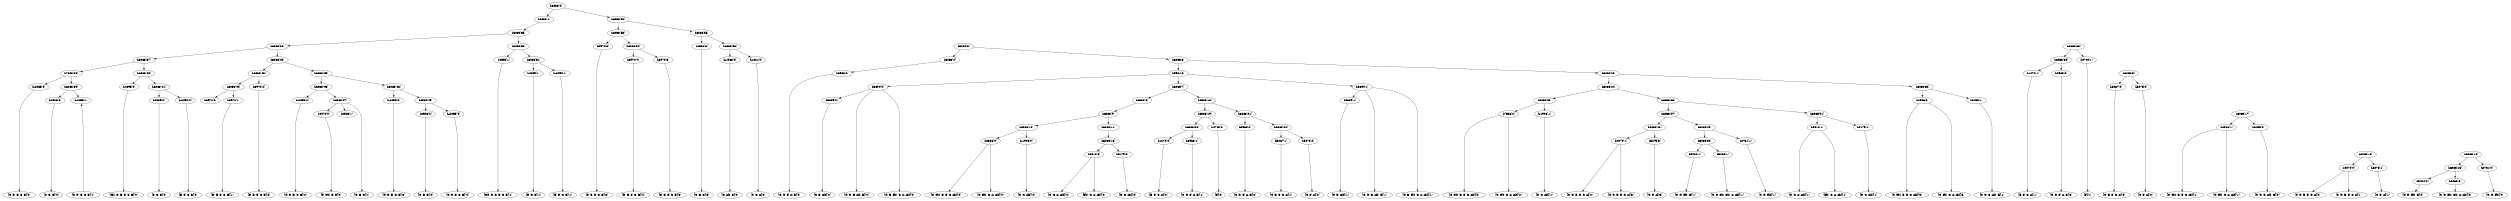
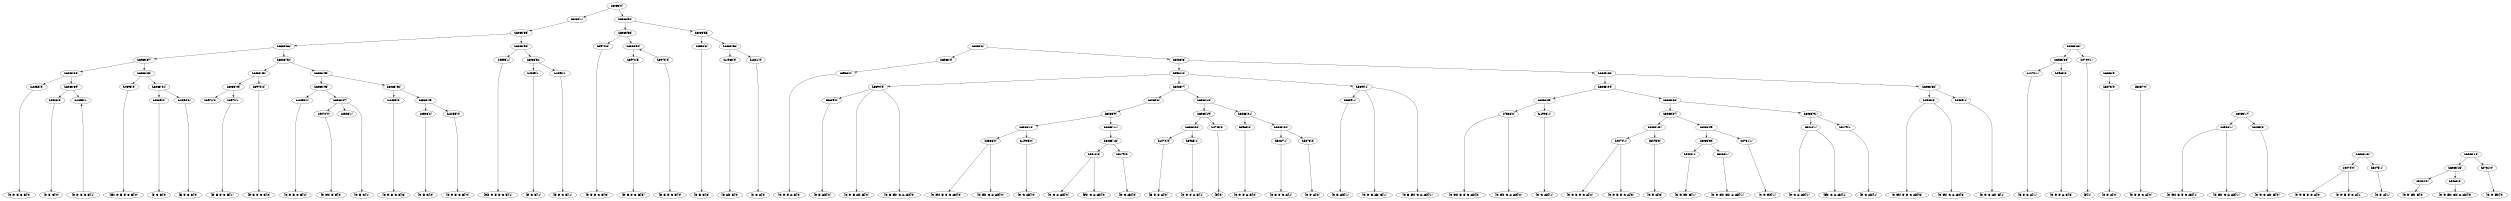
(633, 52) -> (649, 54)
(71, 74) -> (71, 74)
(2123, 80) -> none
